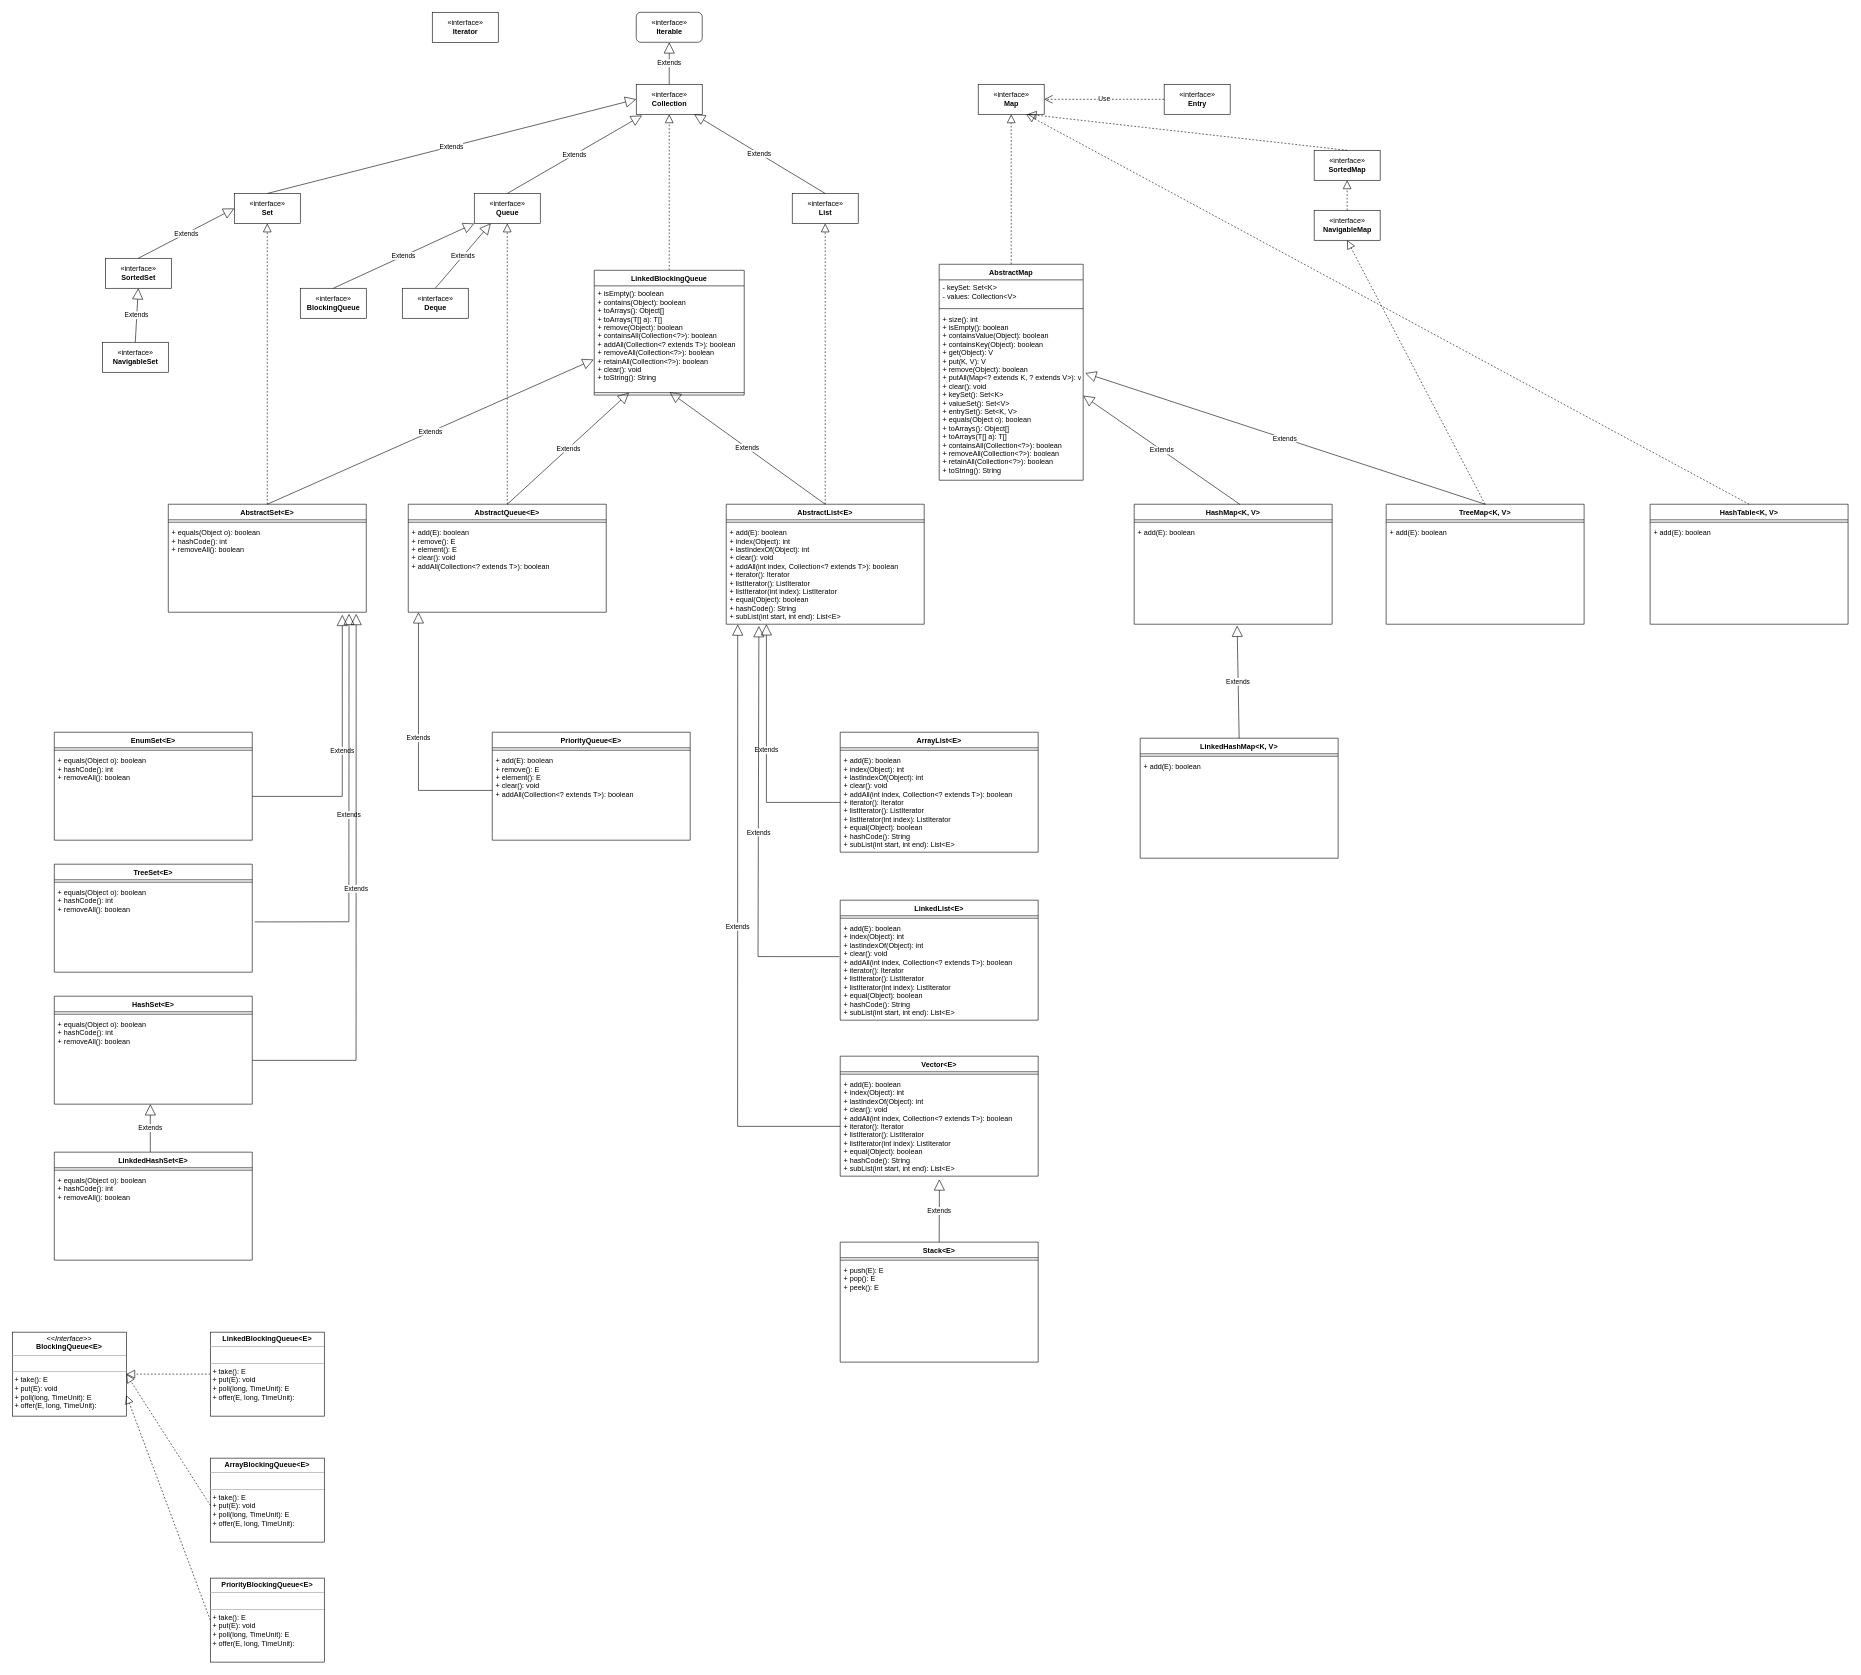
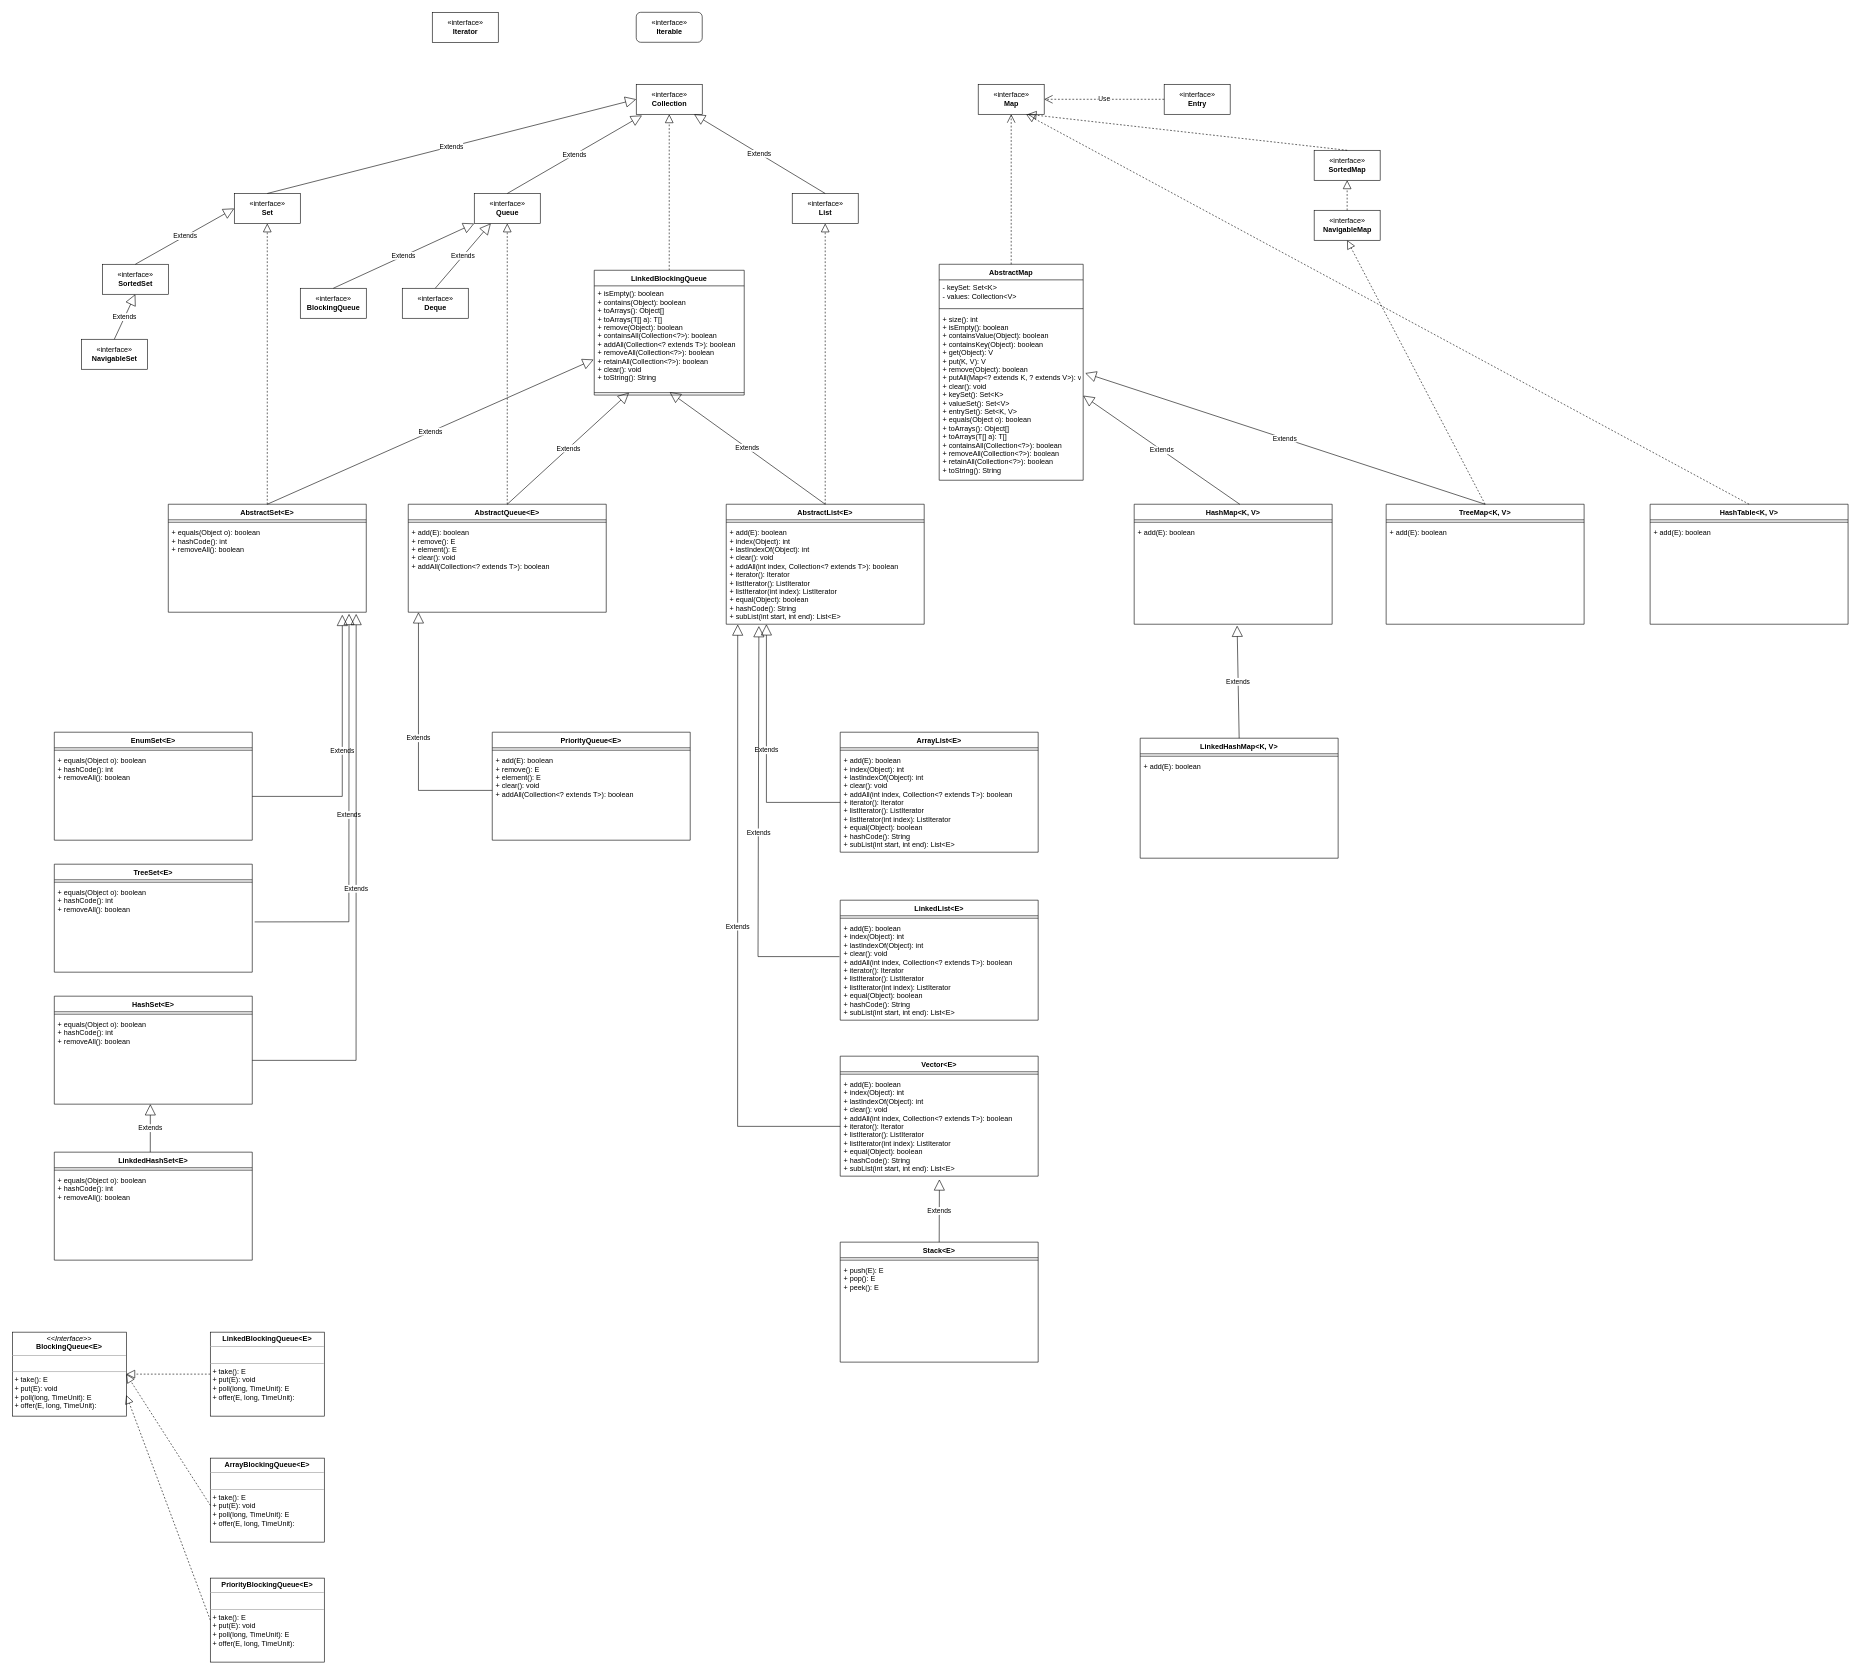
(669, 69) -> none
(1011, 124) -> (1011, 121)
(138, 273) -> (135, 279)
(135, 357) -> (114, 354)
